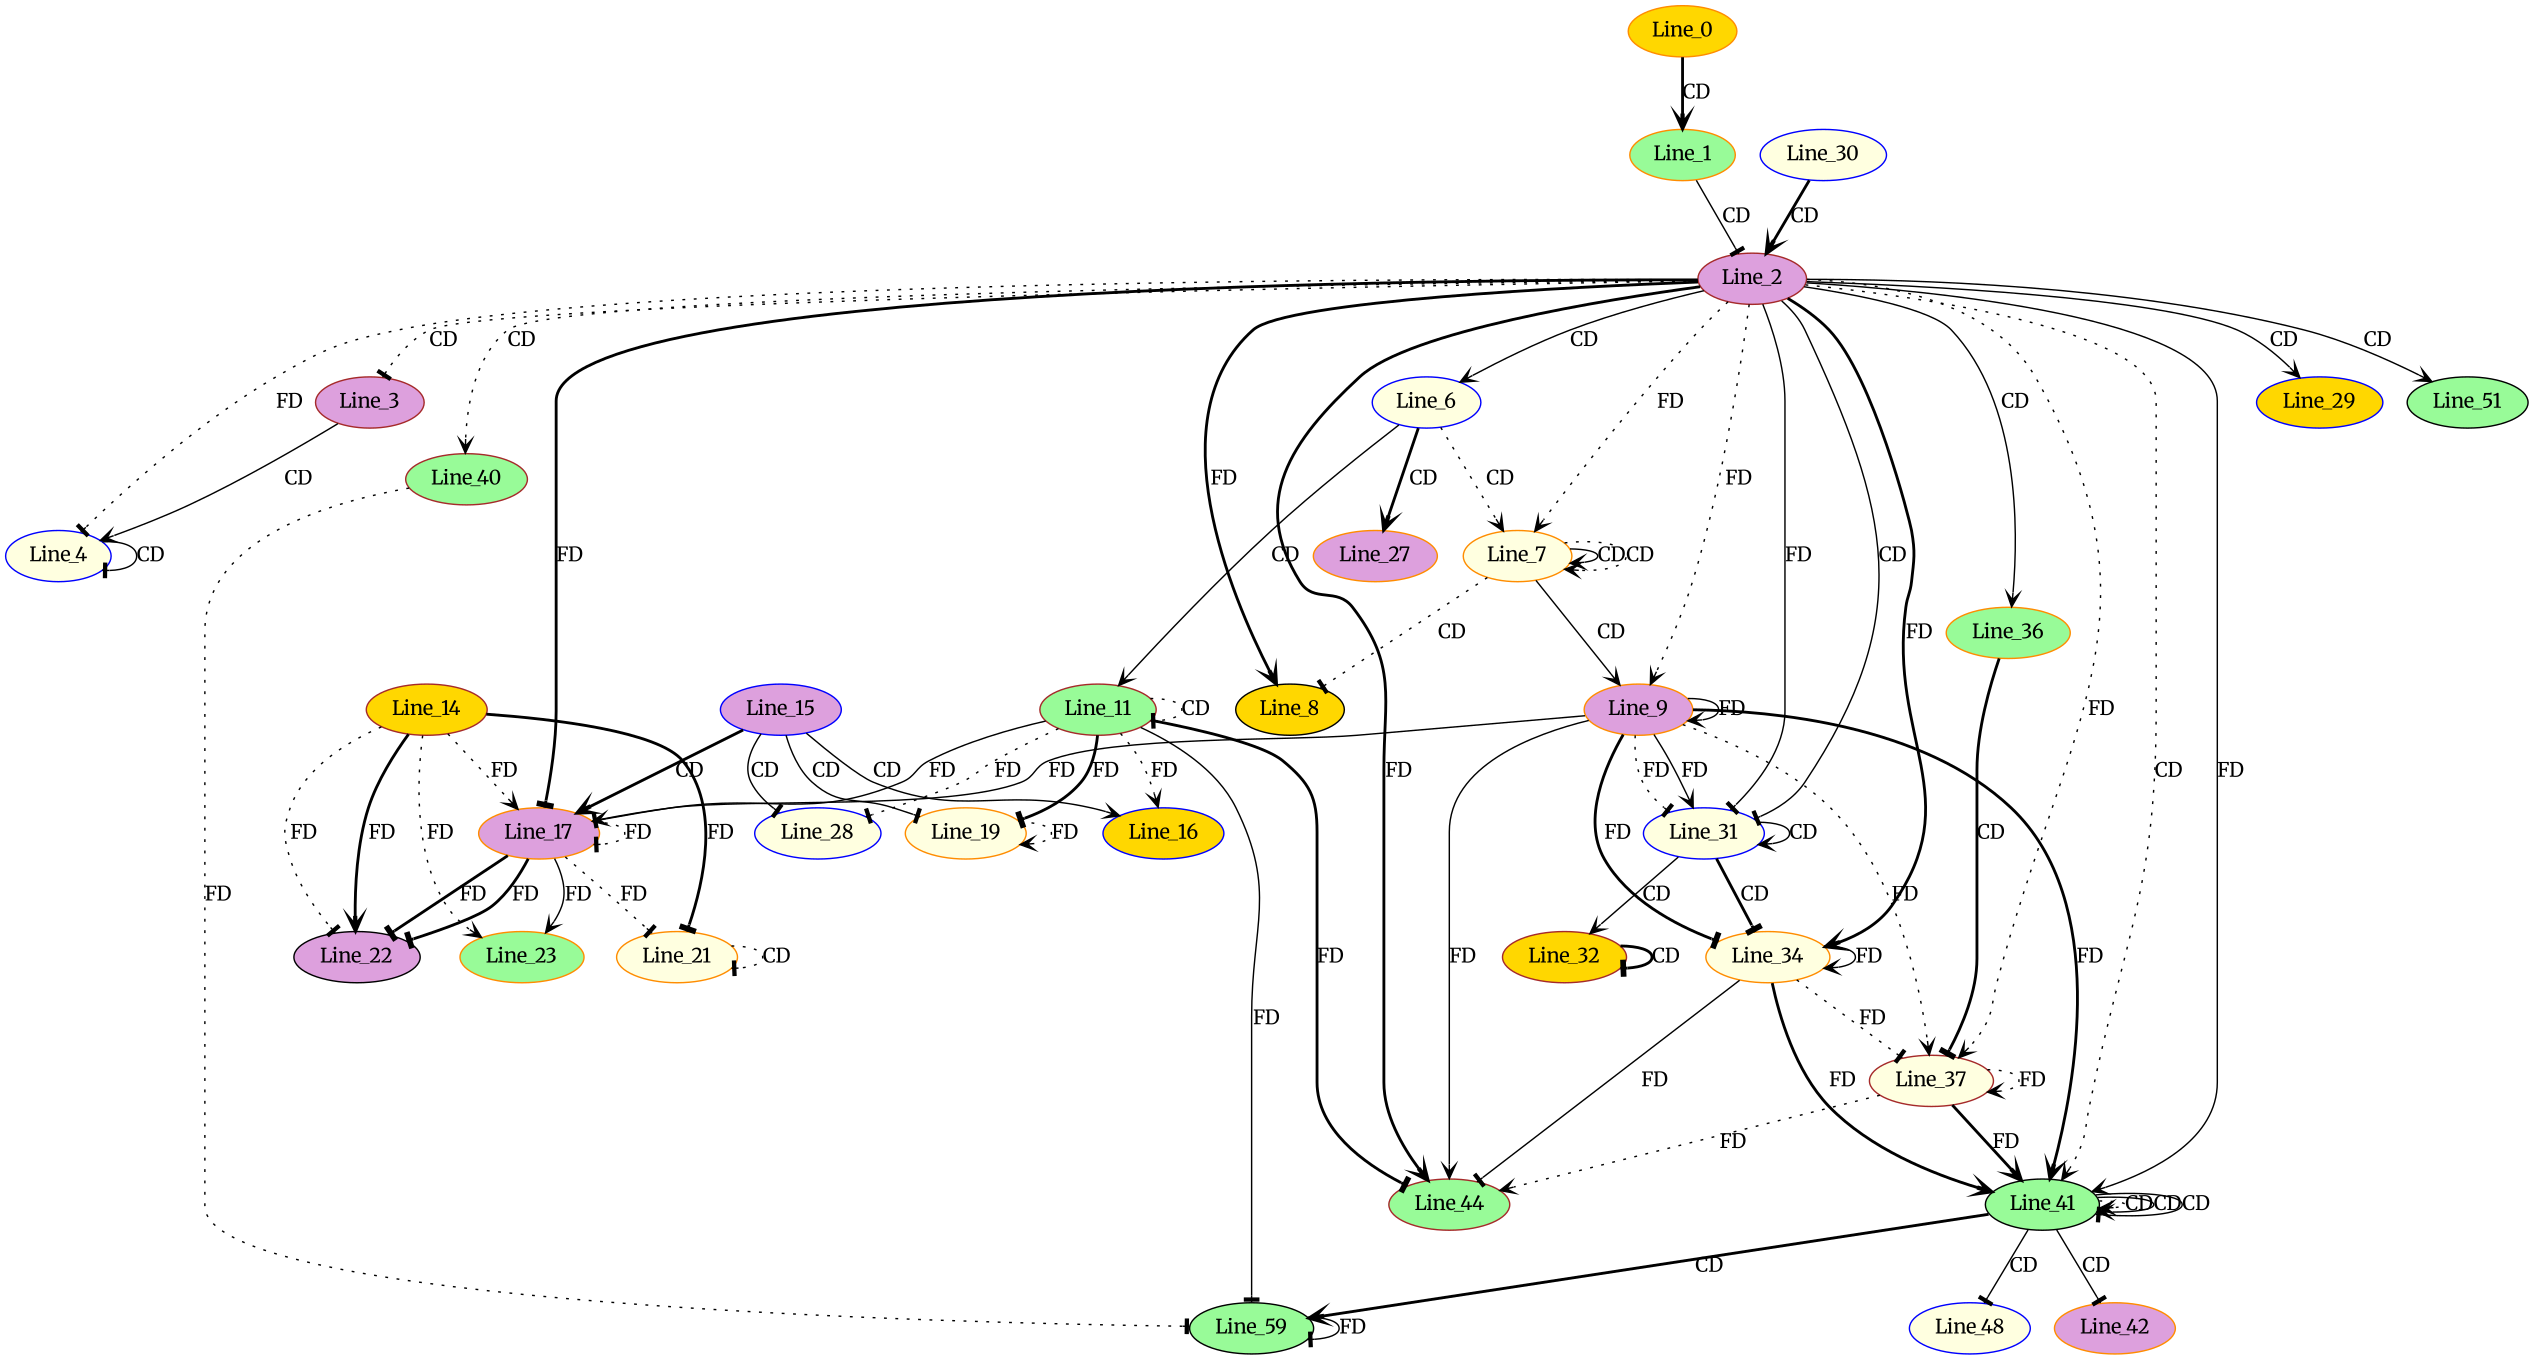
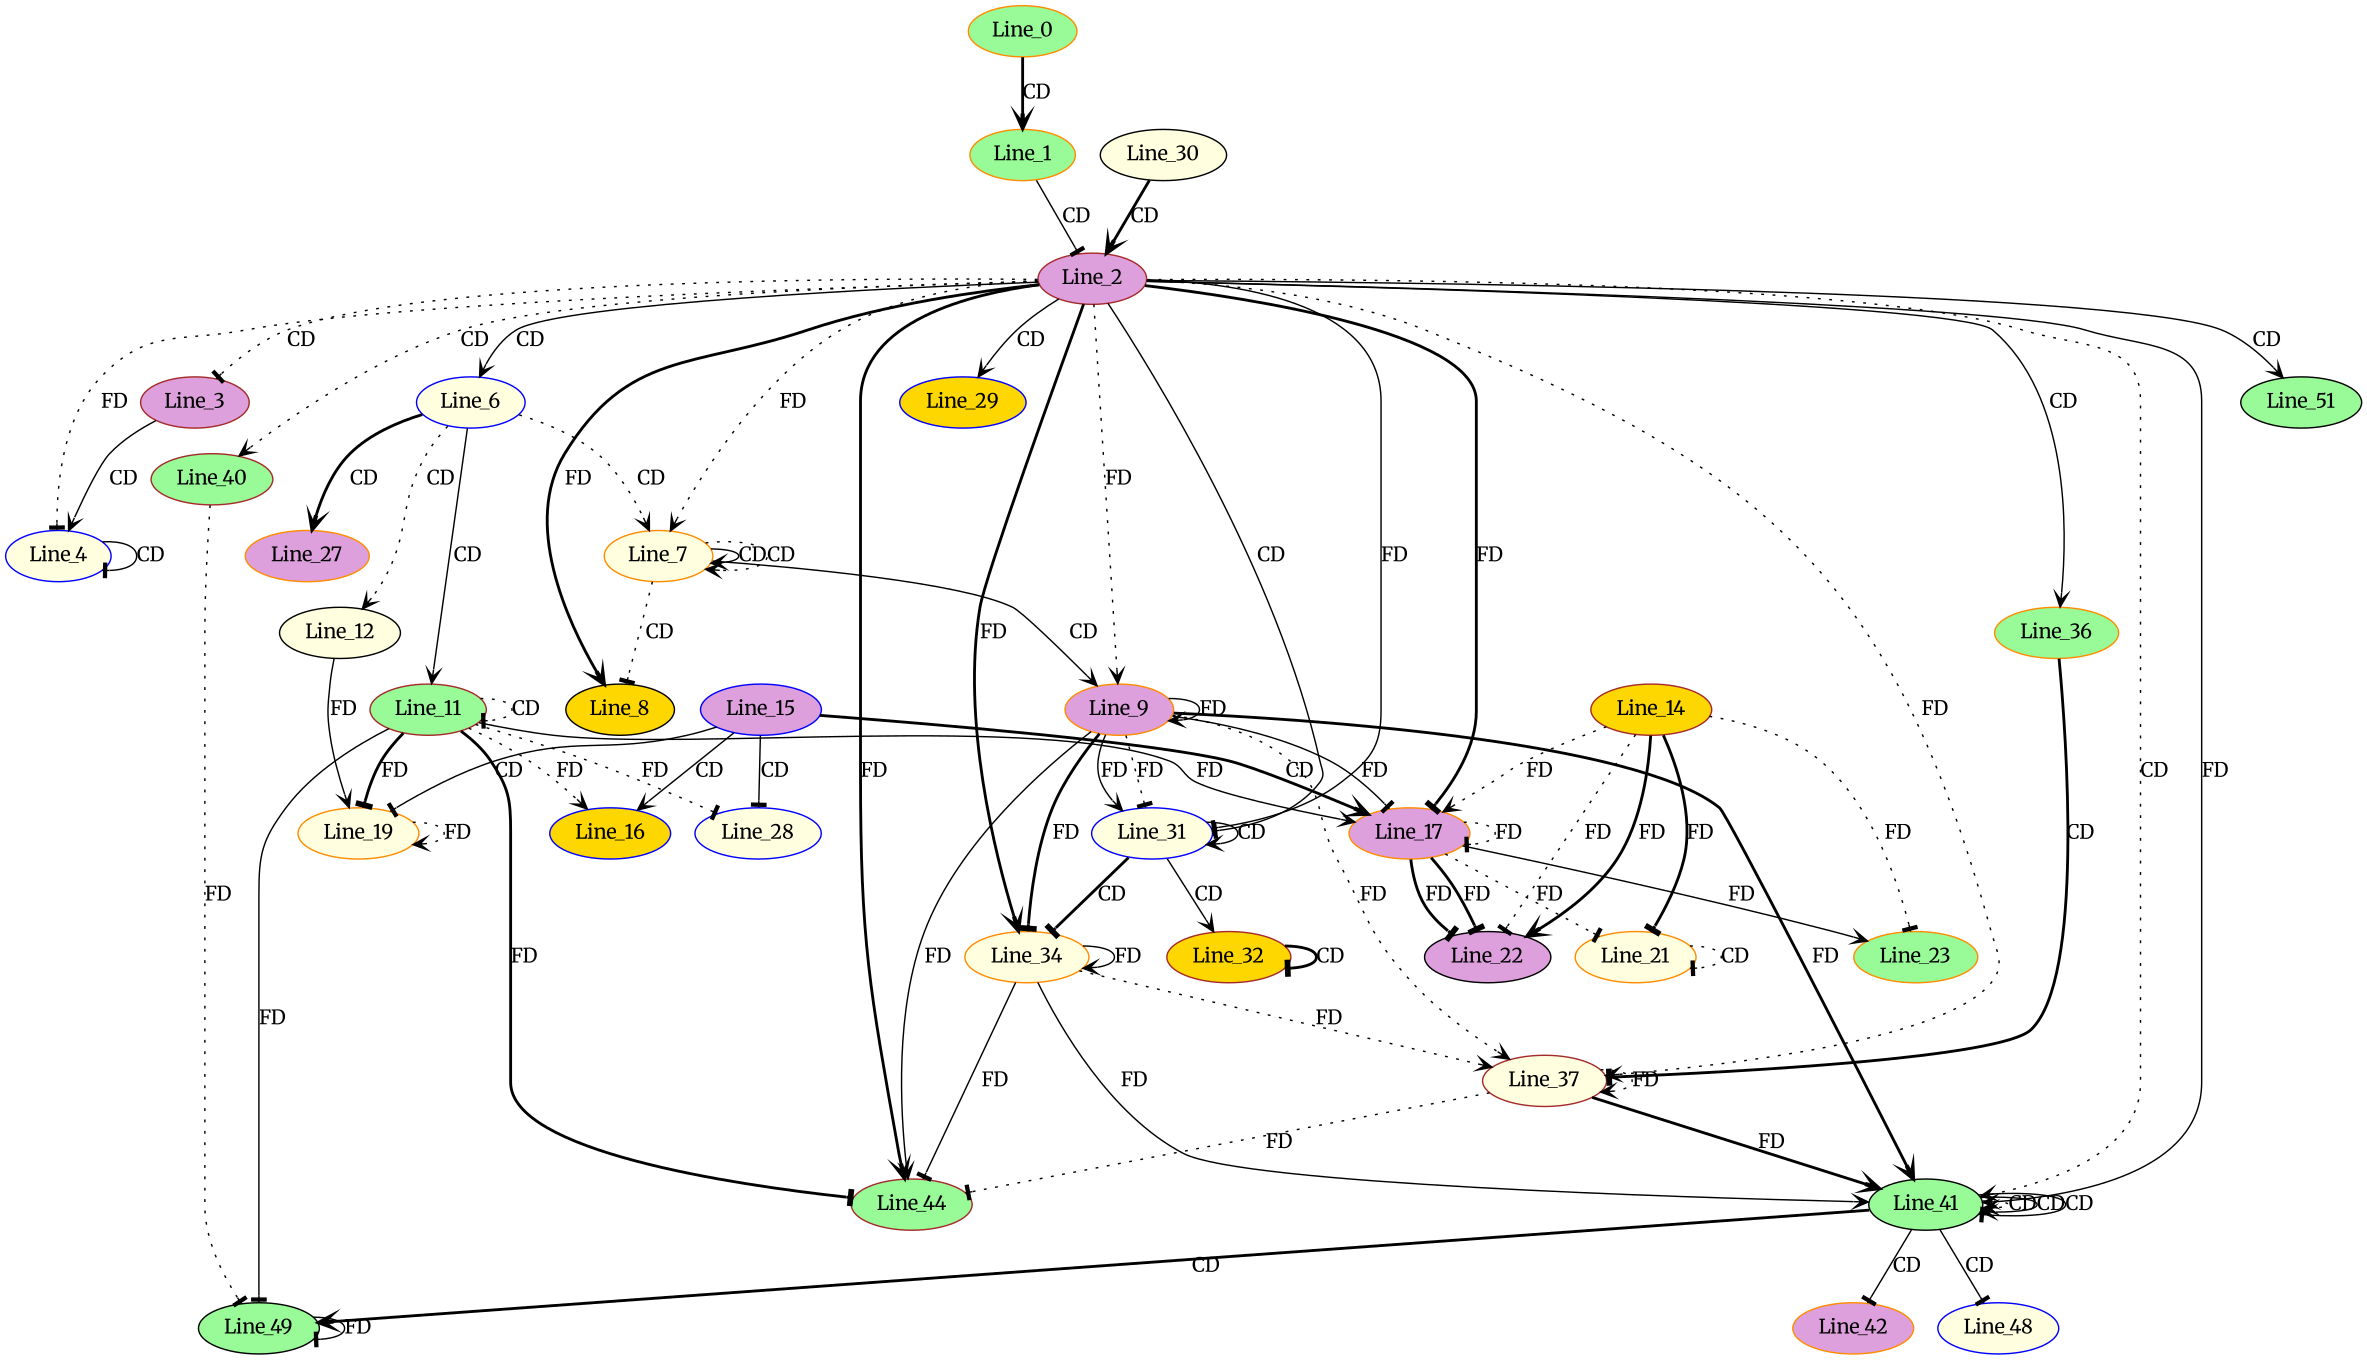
(1682, 31) -> (1023, 31)
(1823, 155) -> (1163, 155)
none -> (340, 633)
(423, 839) -> (1844, 785)
(1847, 1017) -> (1279, 1017)
(1842, 1118) -> (1404, 1183)
(1697, 1141) -> (1231, 1142)
(1252, 1328) -> (259, 1328)
